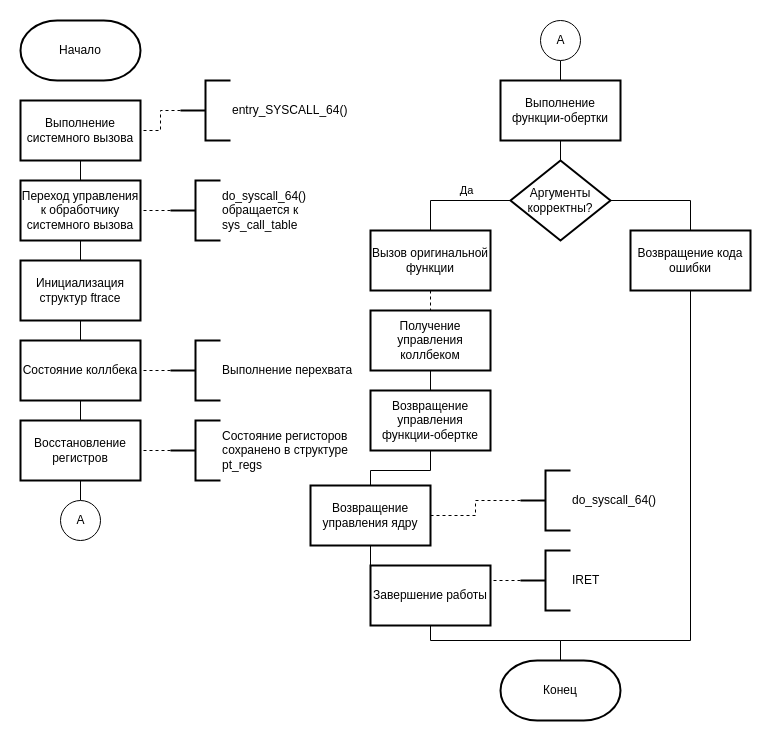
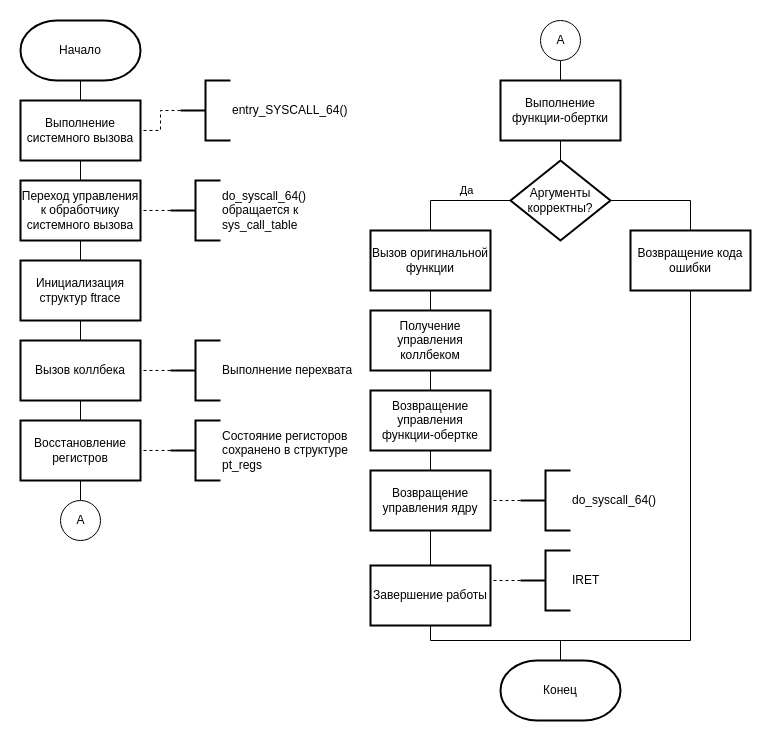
none -> (81, 91)
(431, 301) -> (431, 301)
(81, 371) -> (81, 371)
(371, 516) -> (431, 501)
